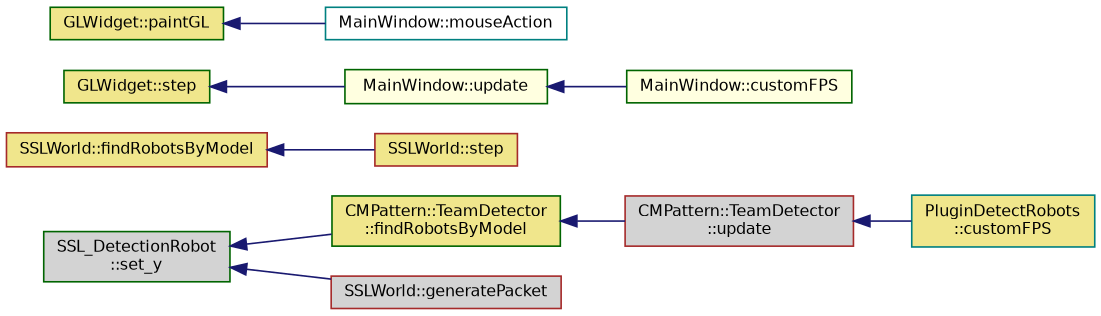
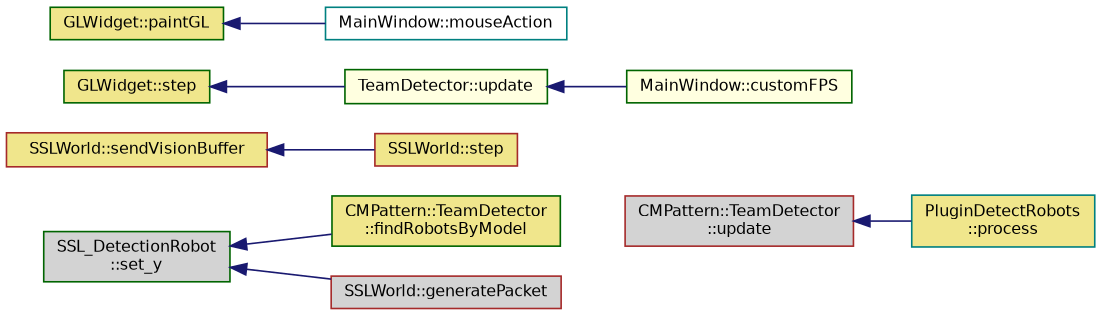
(446, 87) -> (446, 87)
(137, 150) -> (137, 150)
(601, 221) -> none
(1003, 221) -> (1003, 221)
